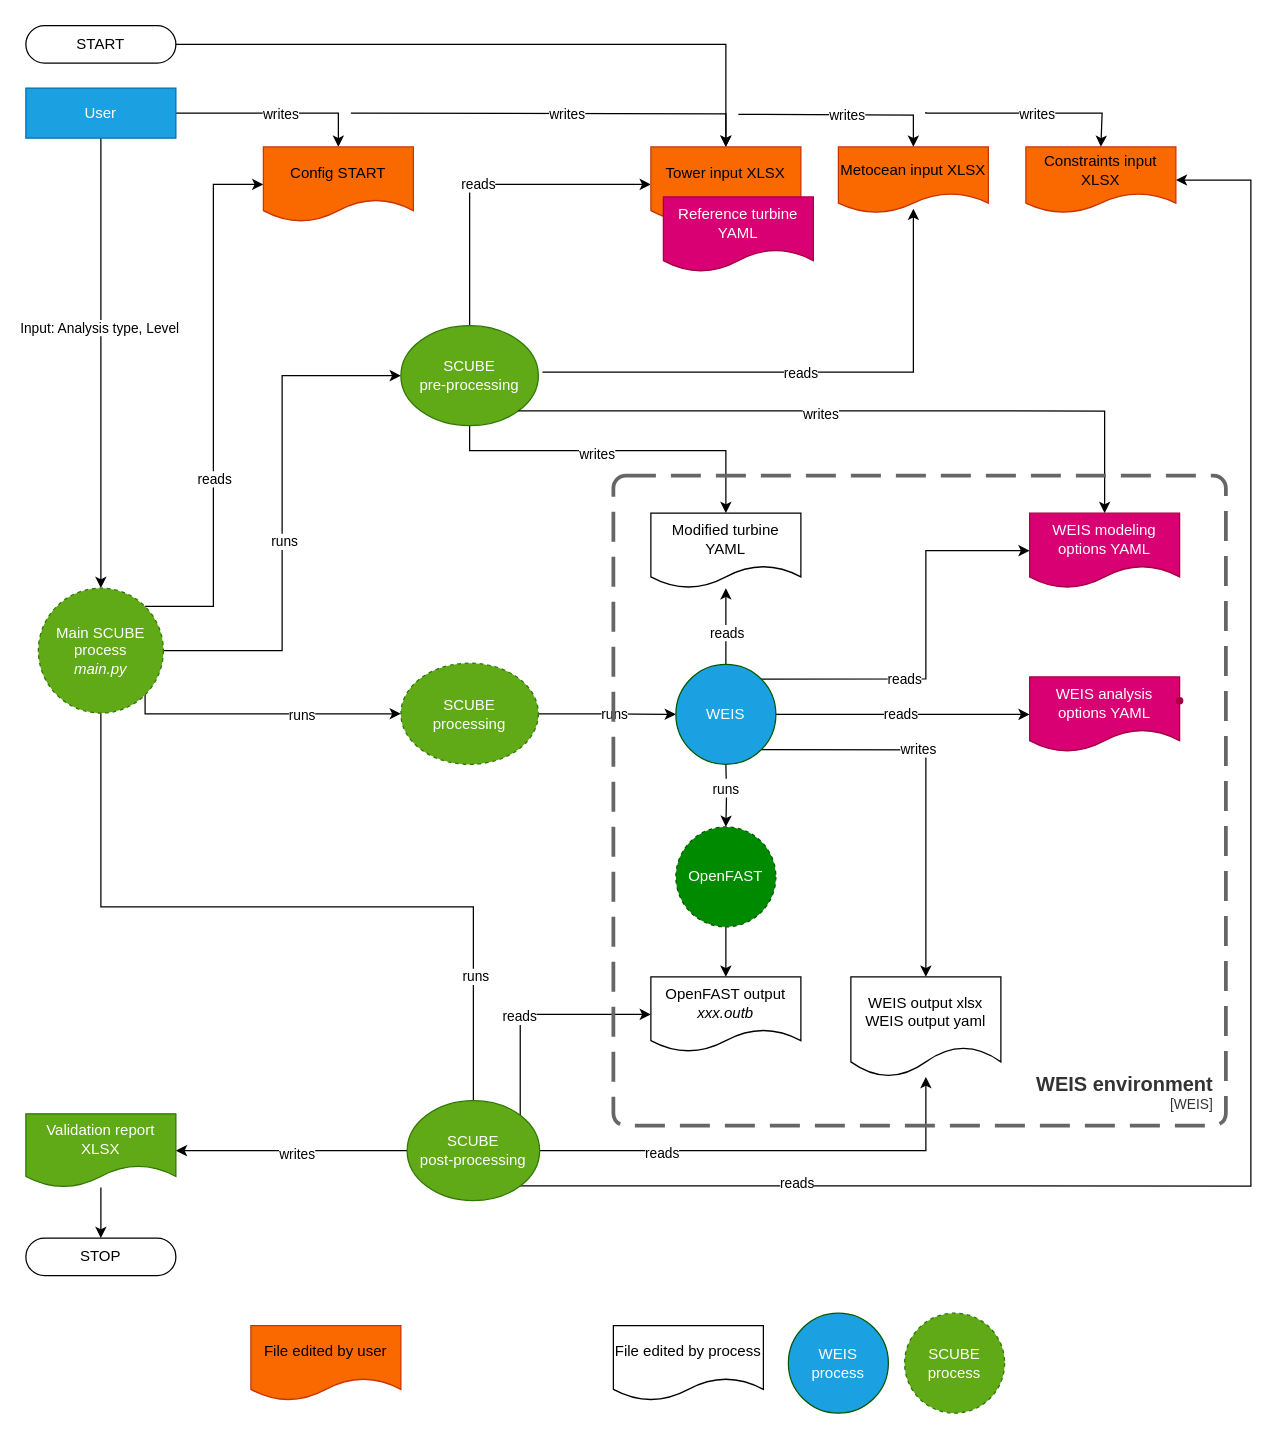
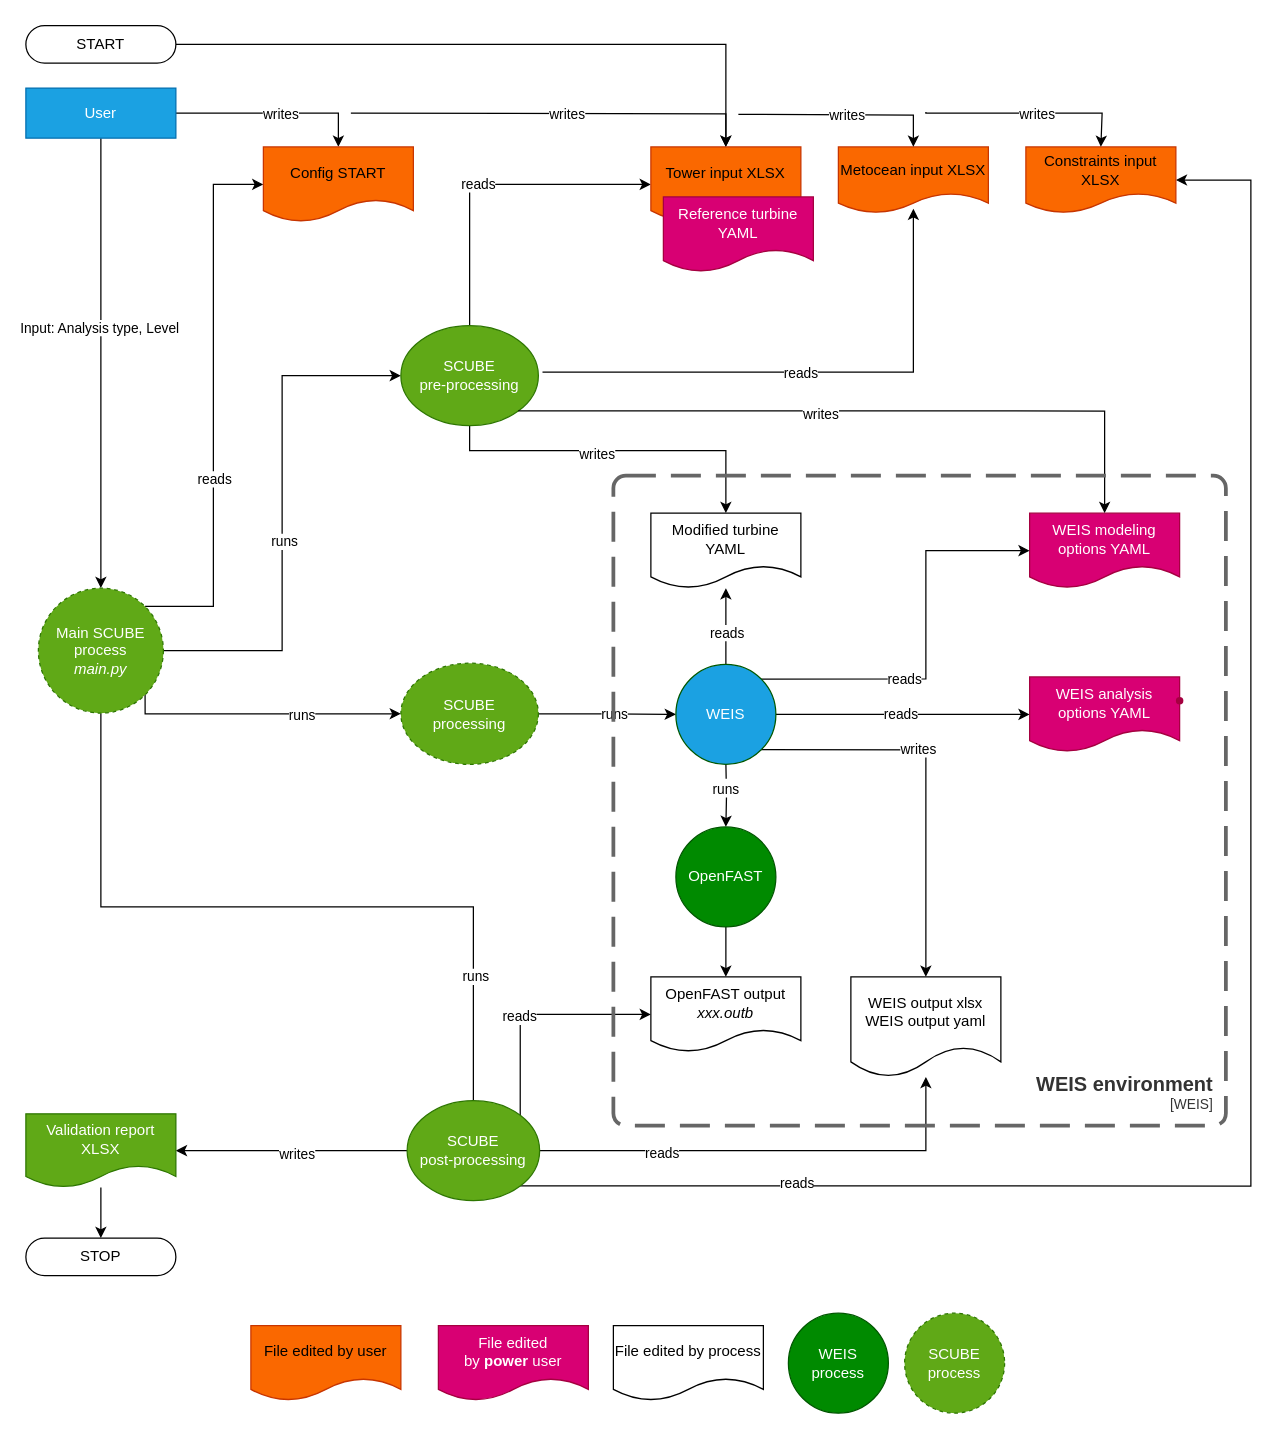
(726, 877) -> (726, 877)
none -> (513, 1363)
(838, 1363) -> (838, 1363)
